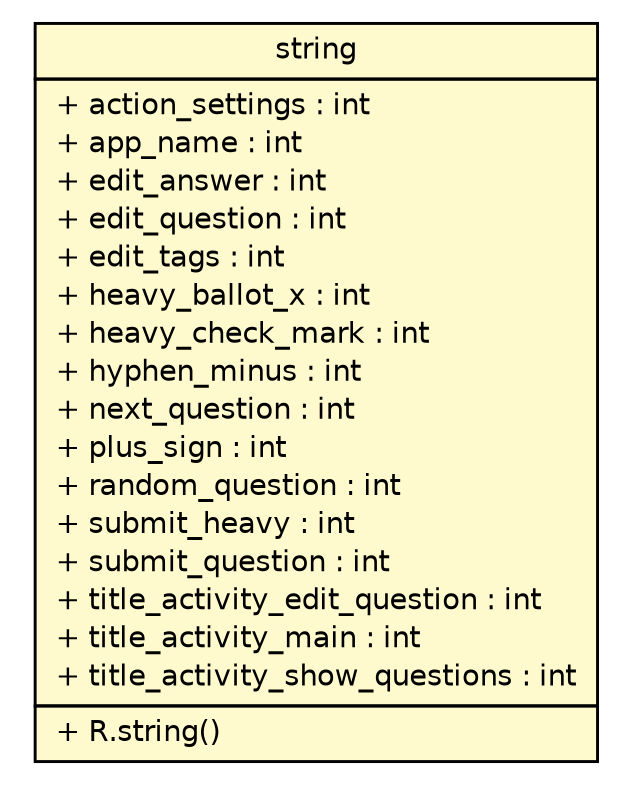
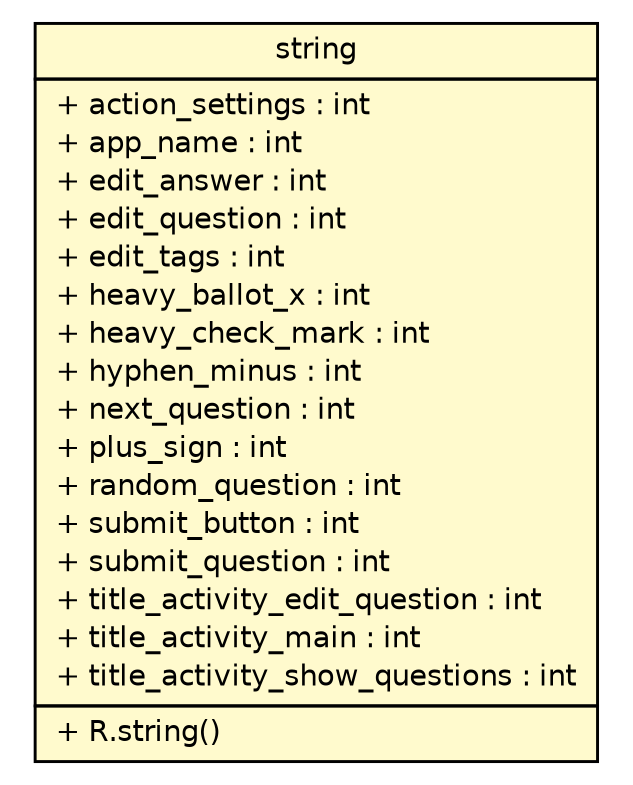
(207, 524) -> (208, 524)
